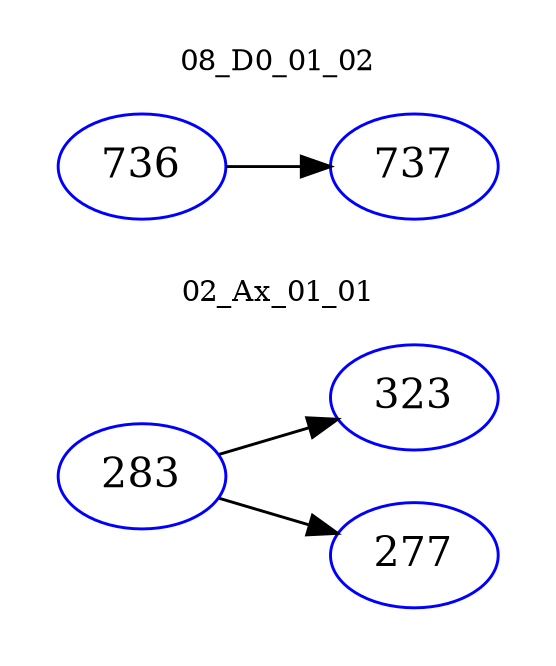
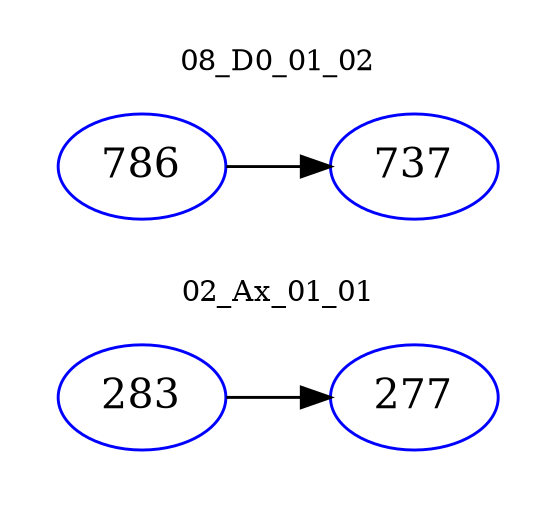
(142, 167) -> (142, 167)
(414, 397) -> none
